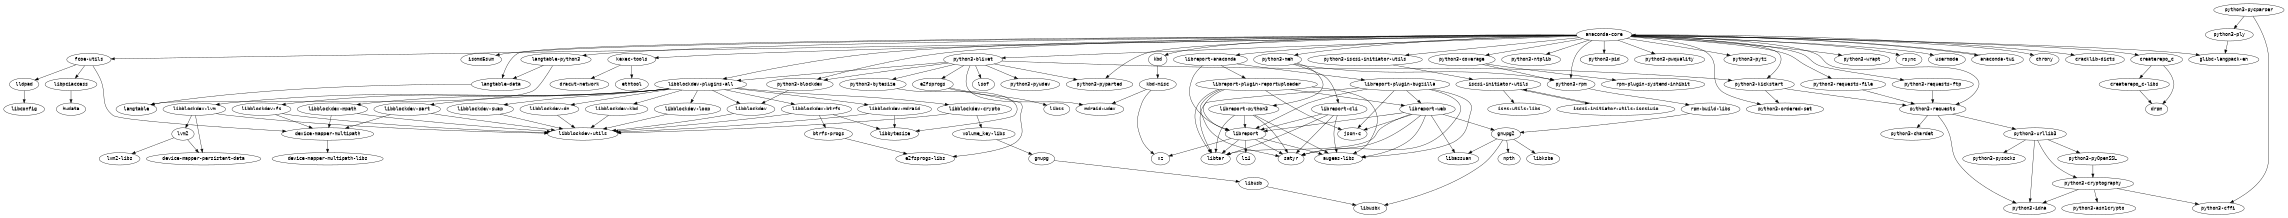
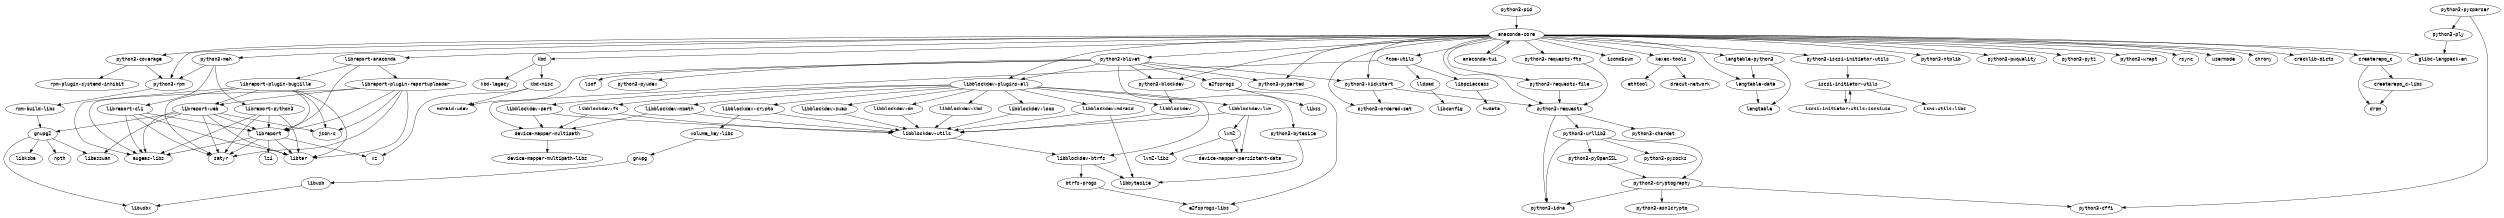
(1604, 45) -> (1517, 21)
none -> (495, 84)
(705, 123) -> (1002, 146)
